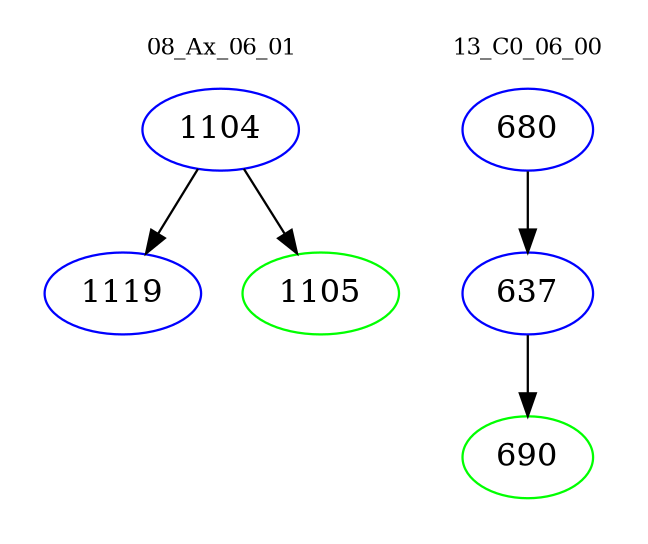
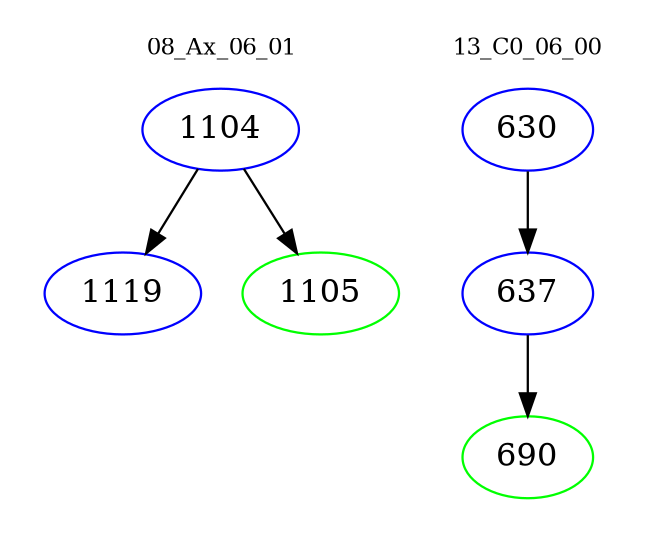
(528, 130) -> (528, 130)
